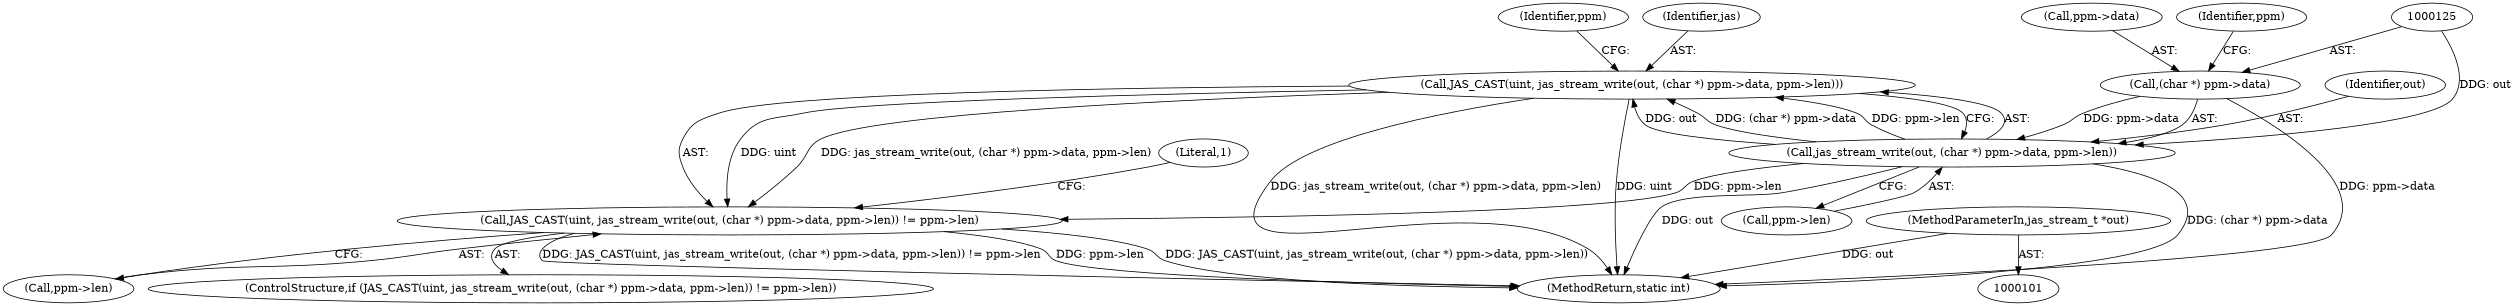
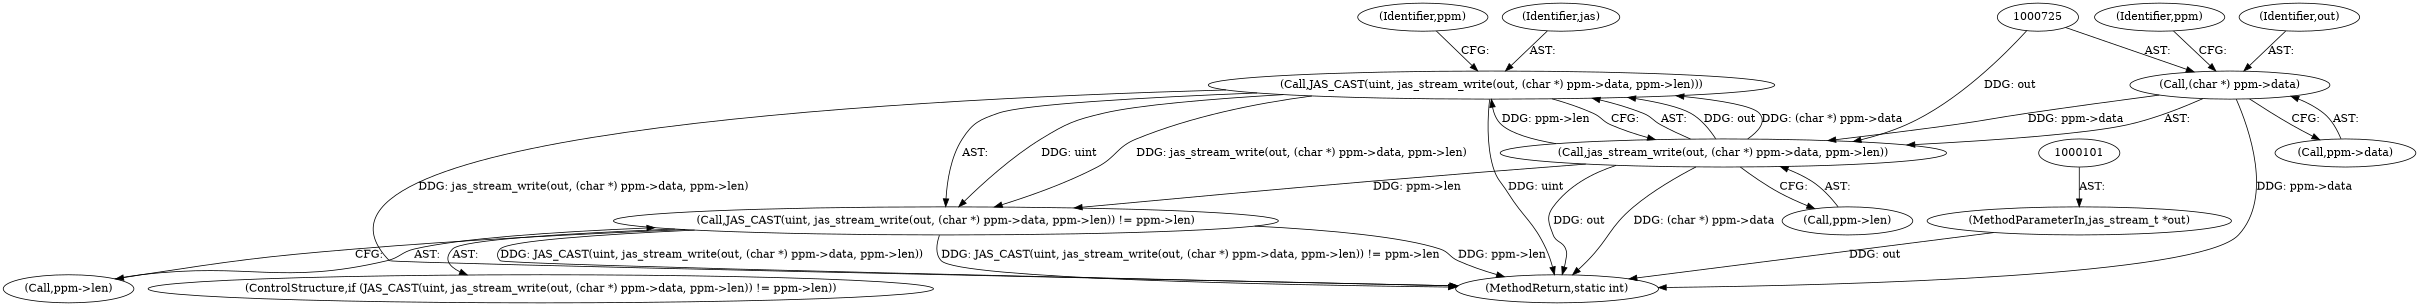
(2432, 17) -> (2038, 17)
none -> (2281, 118)
(2225, 125) -> (2268, 48)
(1203, 153) -> none
(2018, 251) -> (2079, 183)
